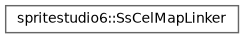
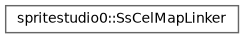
(122, 19) -> (122, 19)
